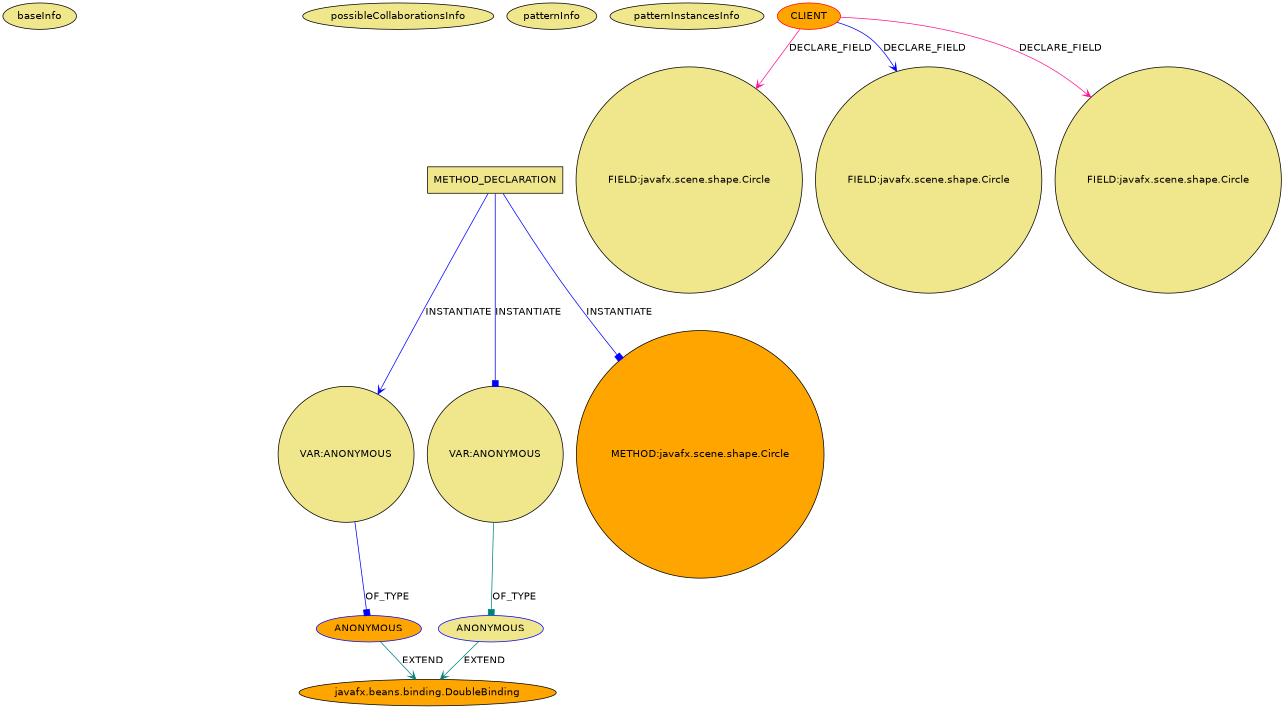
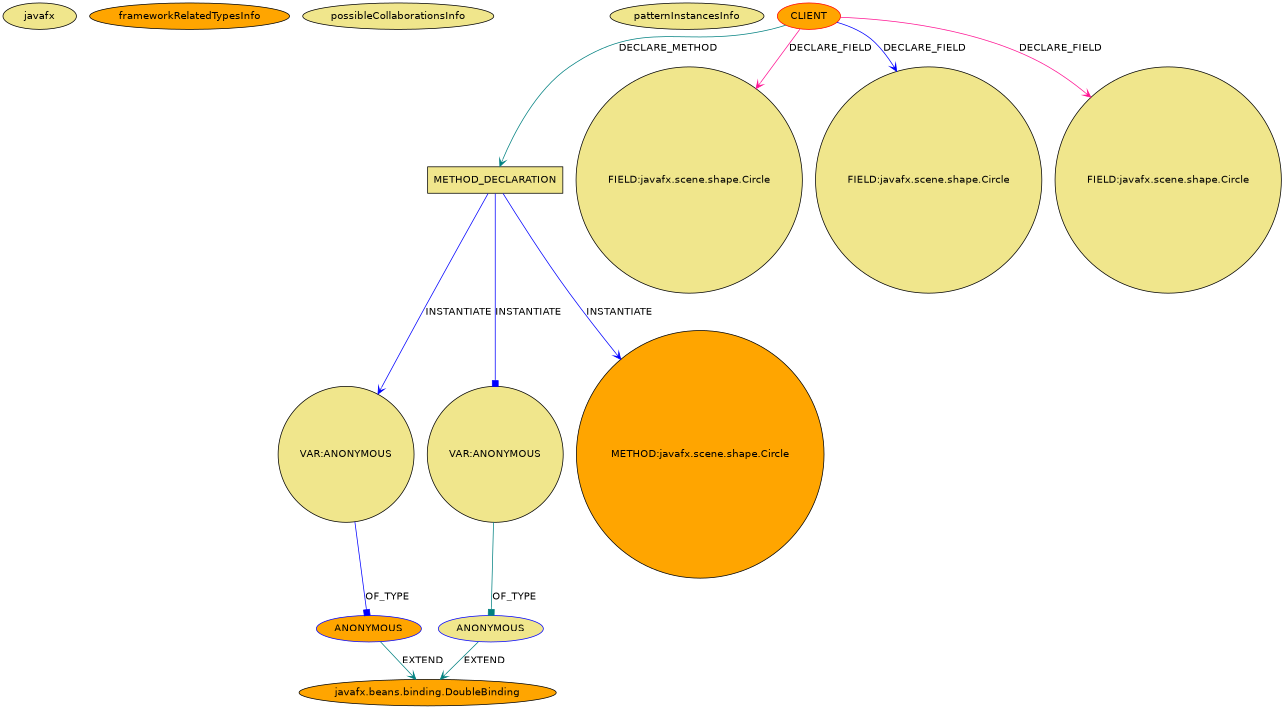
(40, 16) -> (40, 16)
none -> (190, 16)
(552, 16) -> none
none -> (618, 43)
(557, 276) -> (557, 276)
